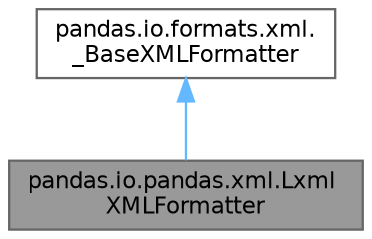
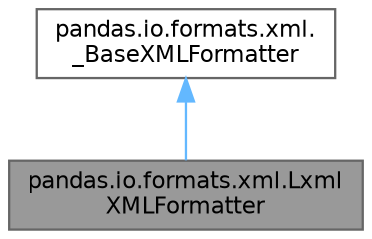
(186, 195) -> (186, 195)
